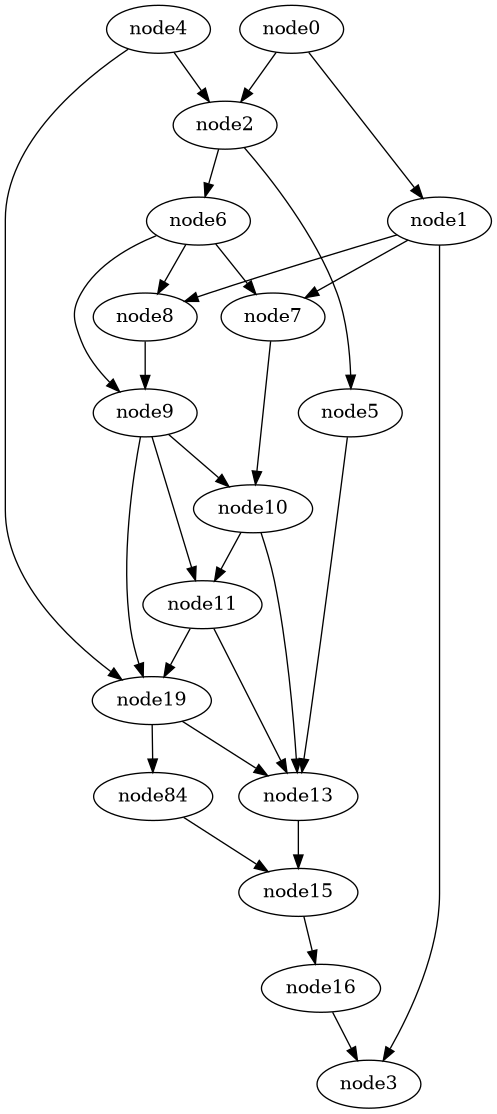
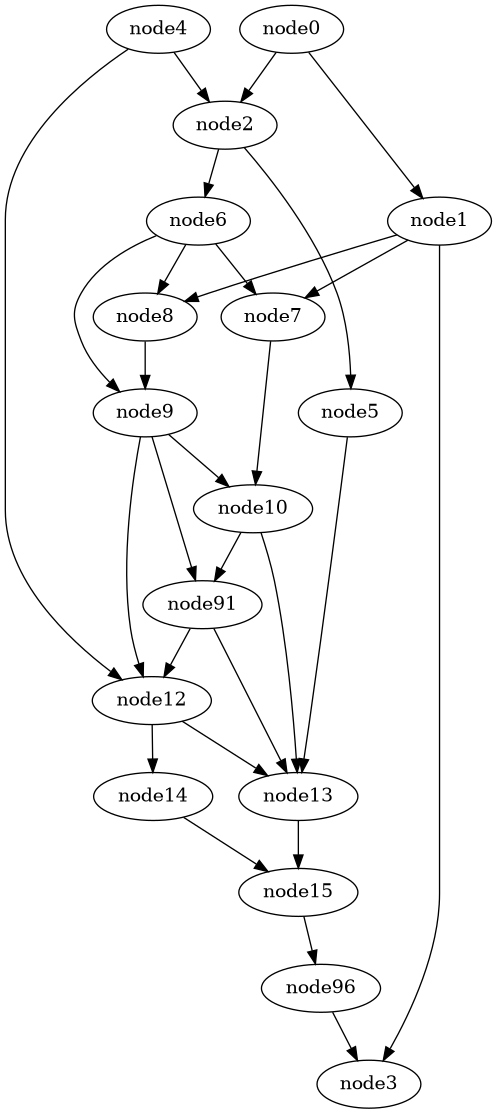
(202, 605) -> (202, 605)
(152, 701) -> (152, 701)
(153, 797) -> (153, 797)
(321, 988) -> (321, 988)
